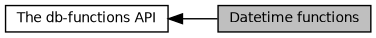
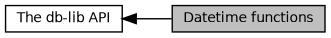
(87, 19) -> (64, 19)
